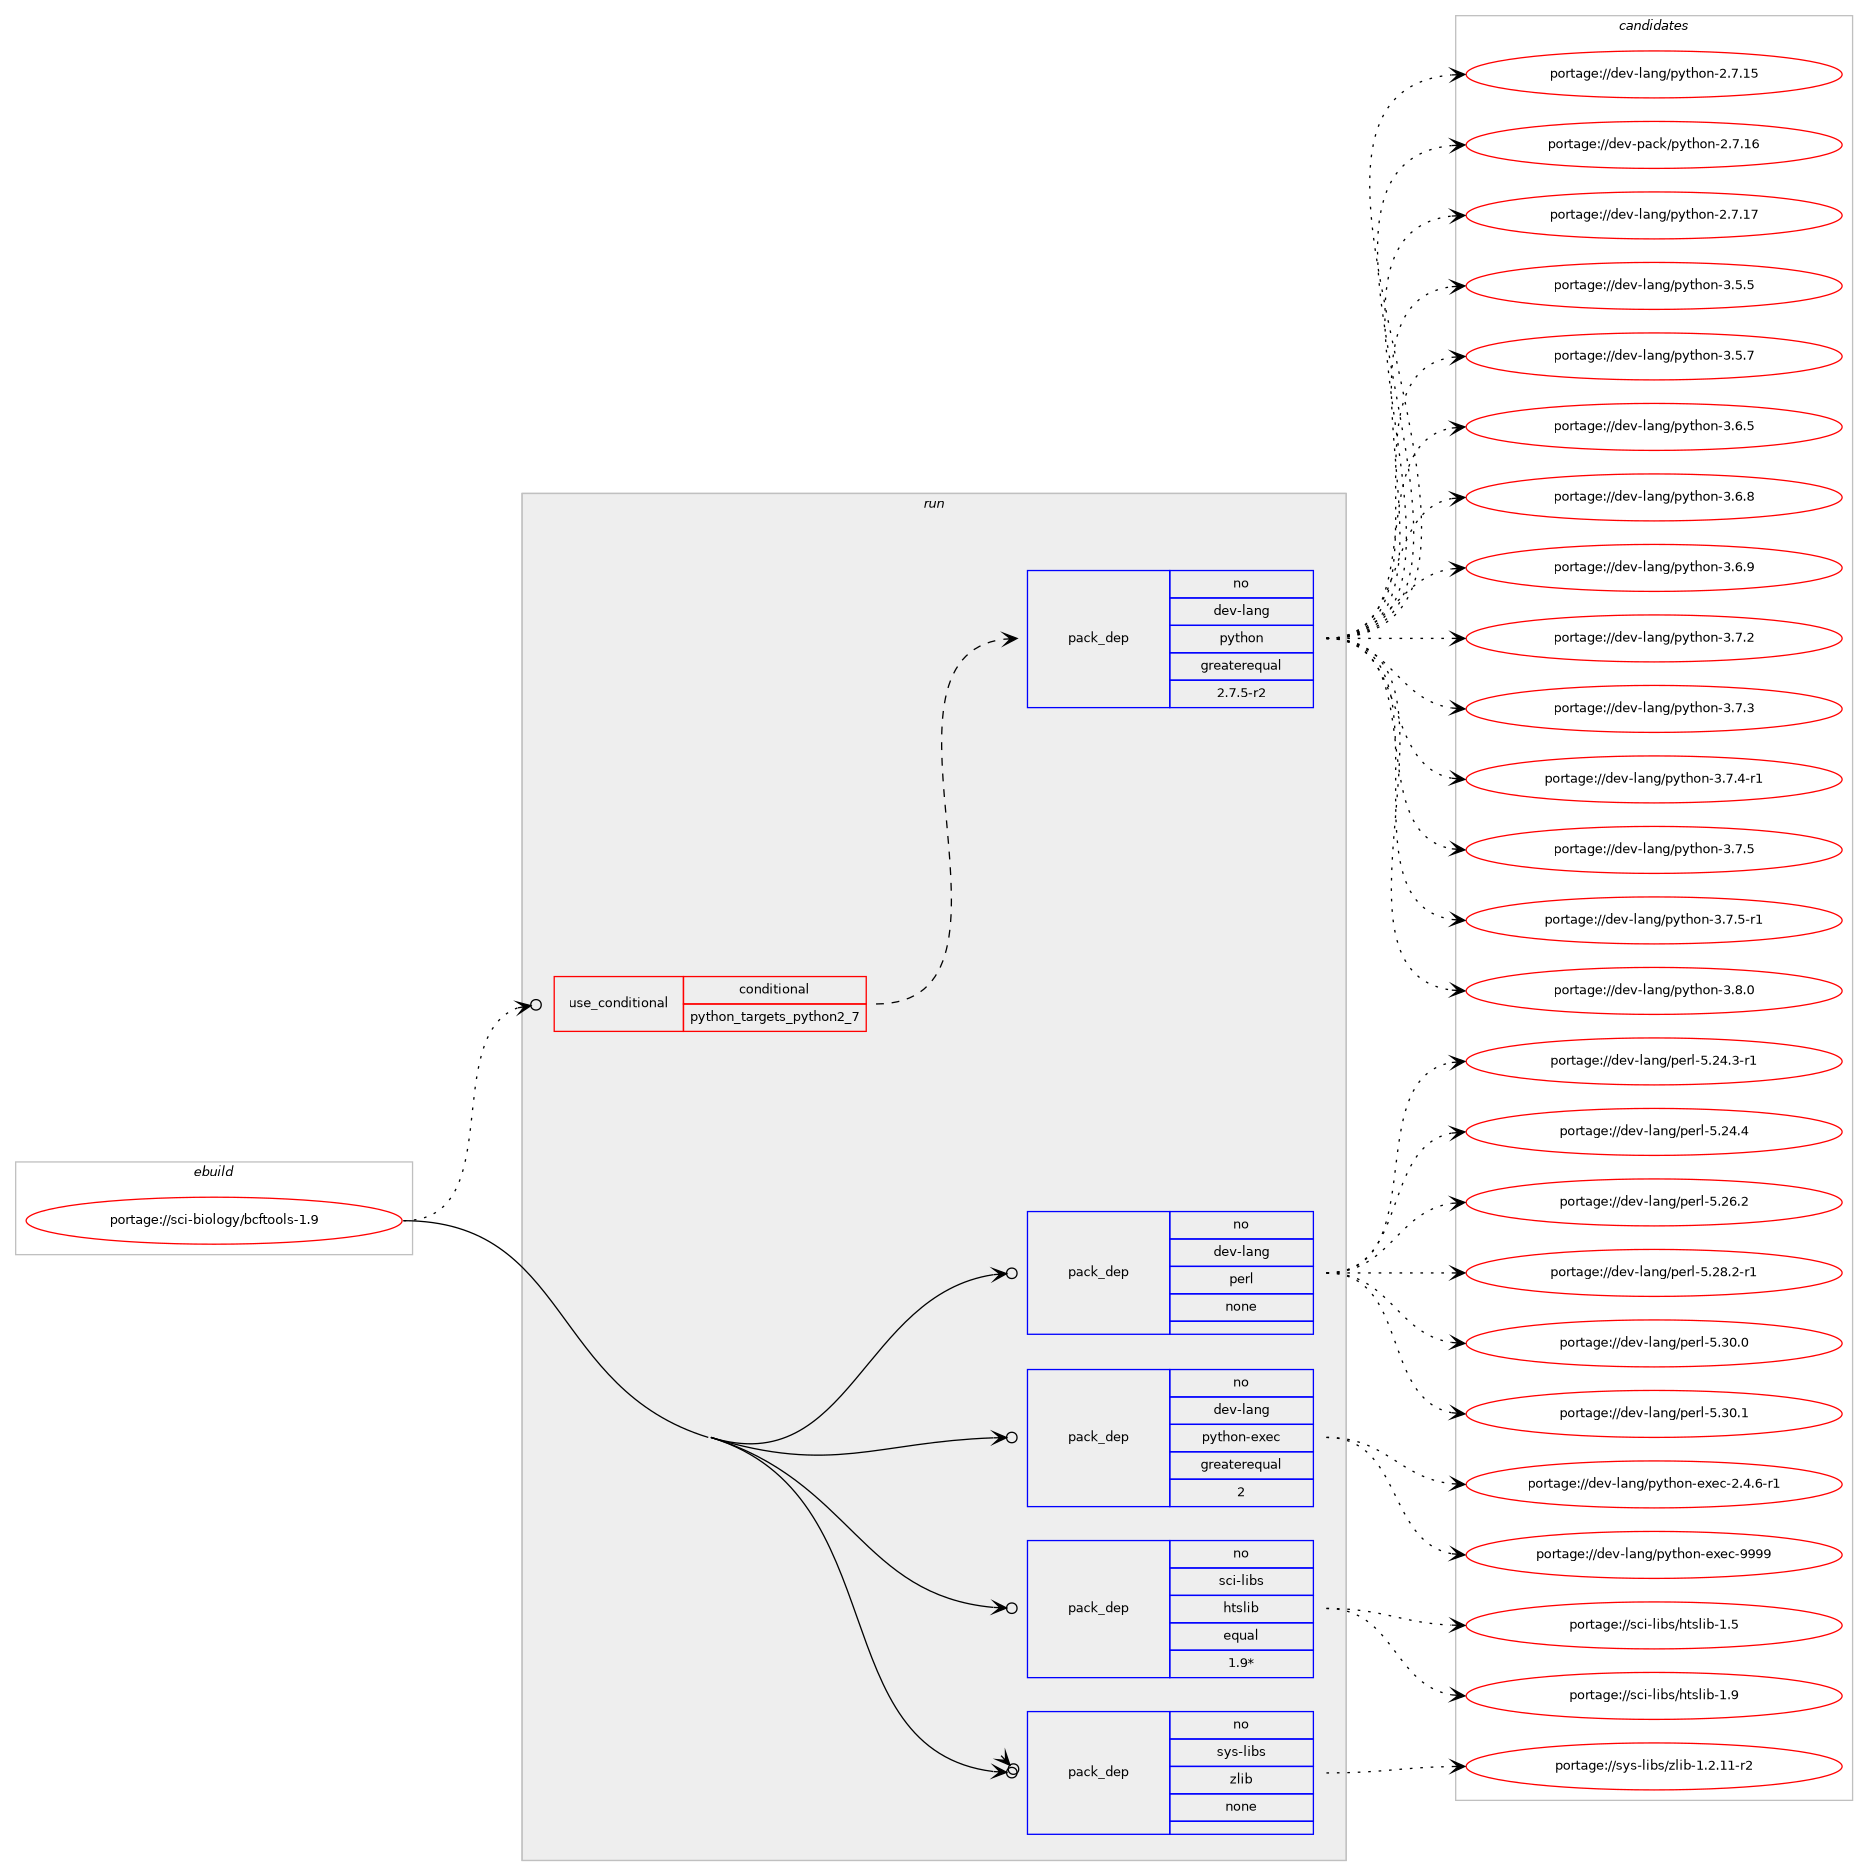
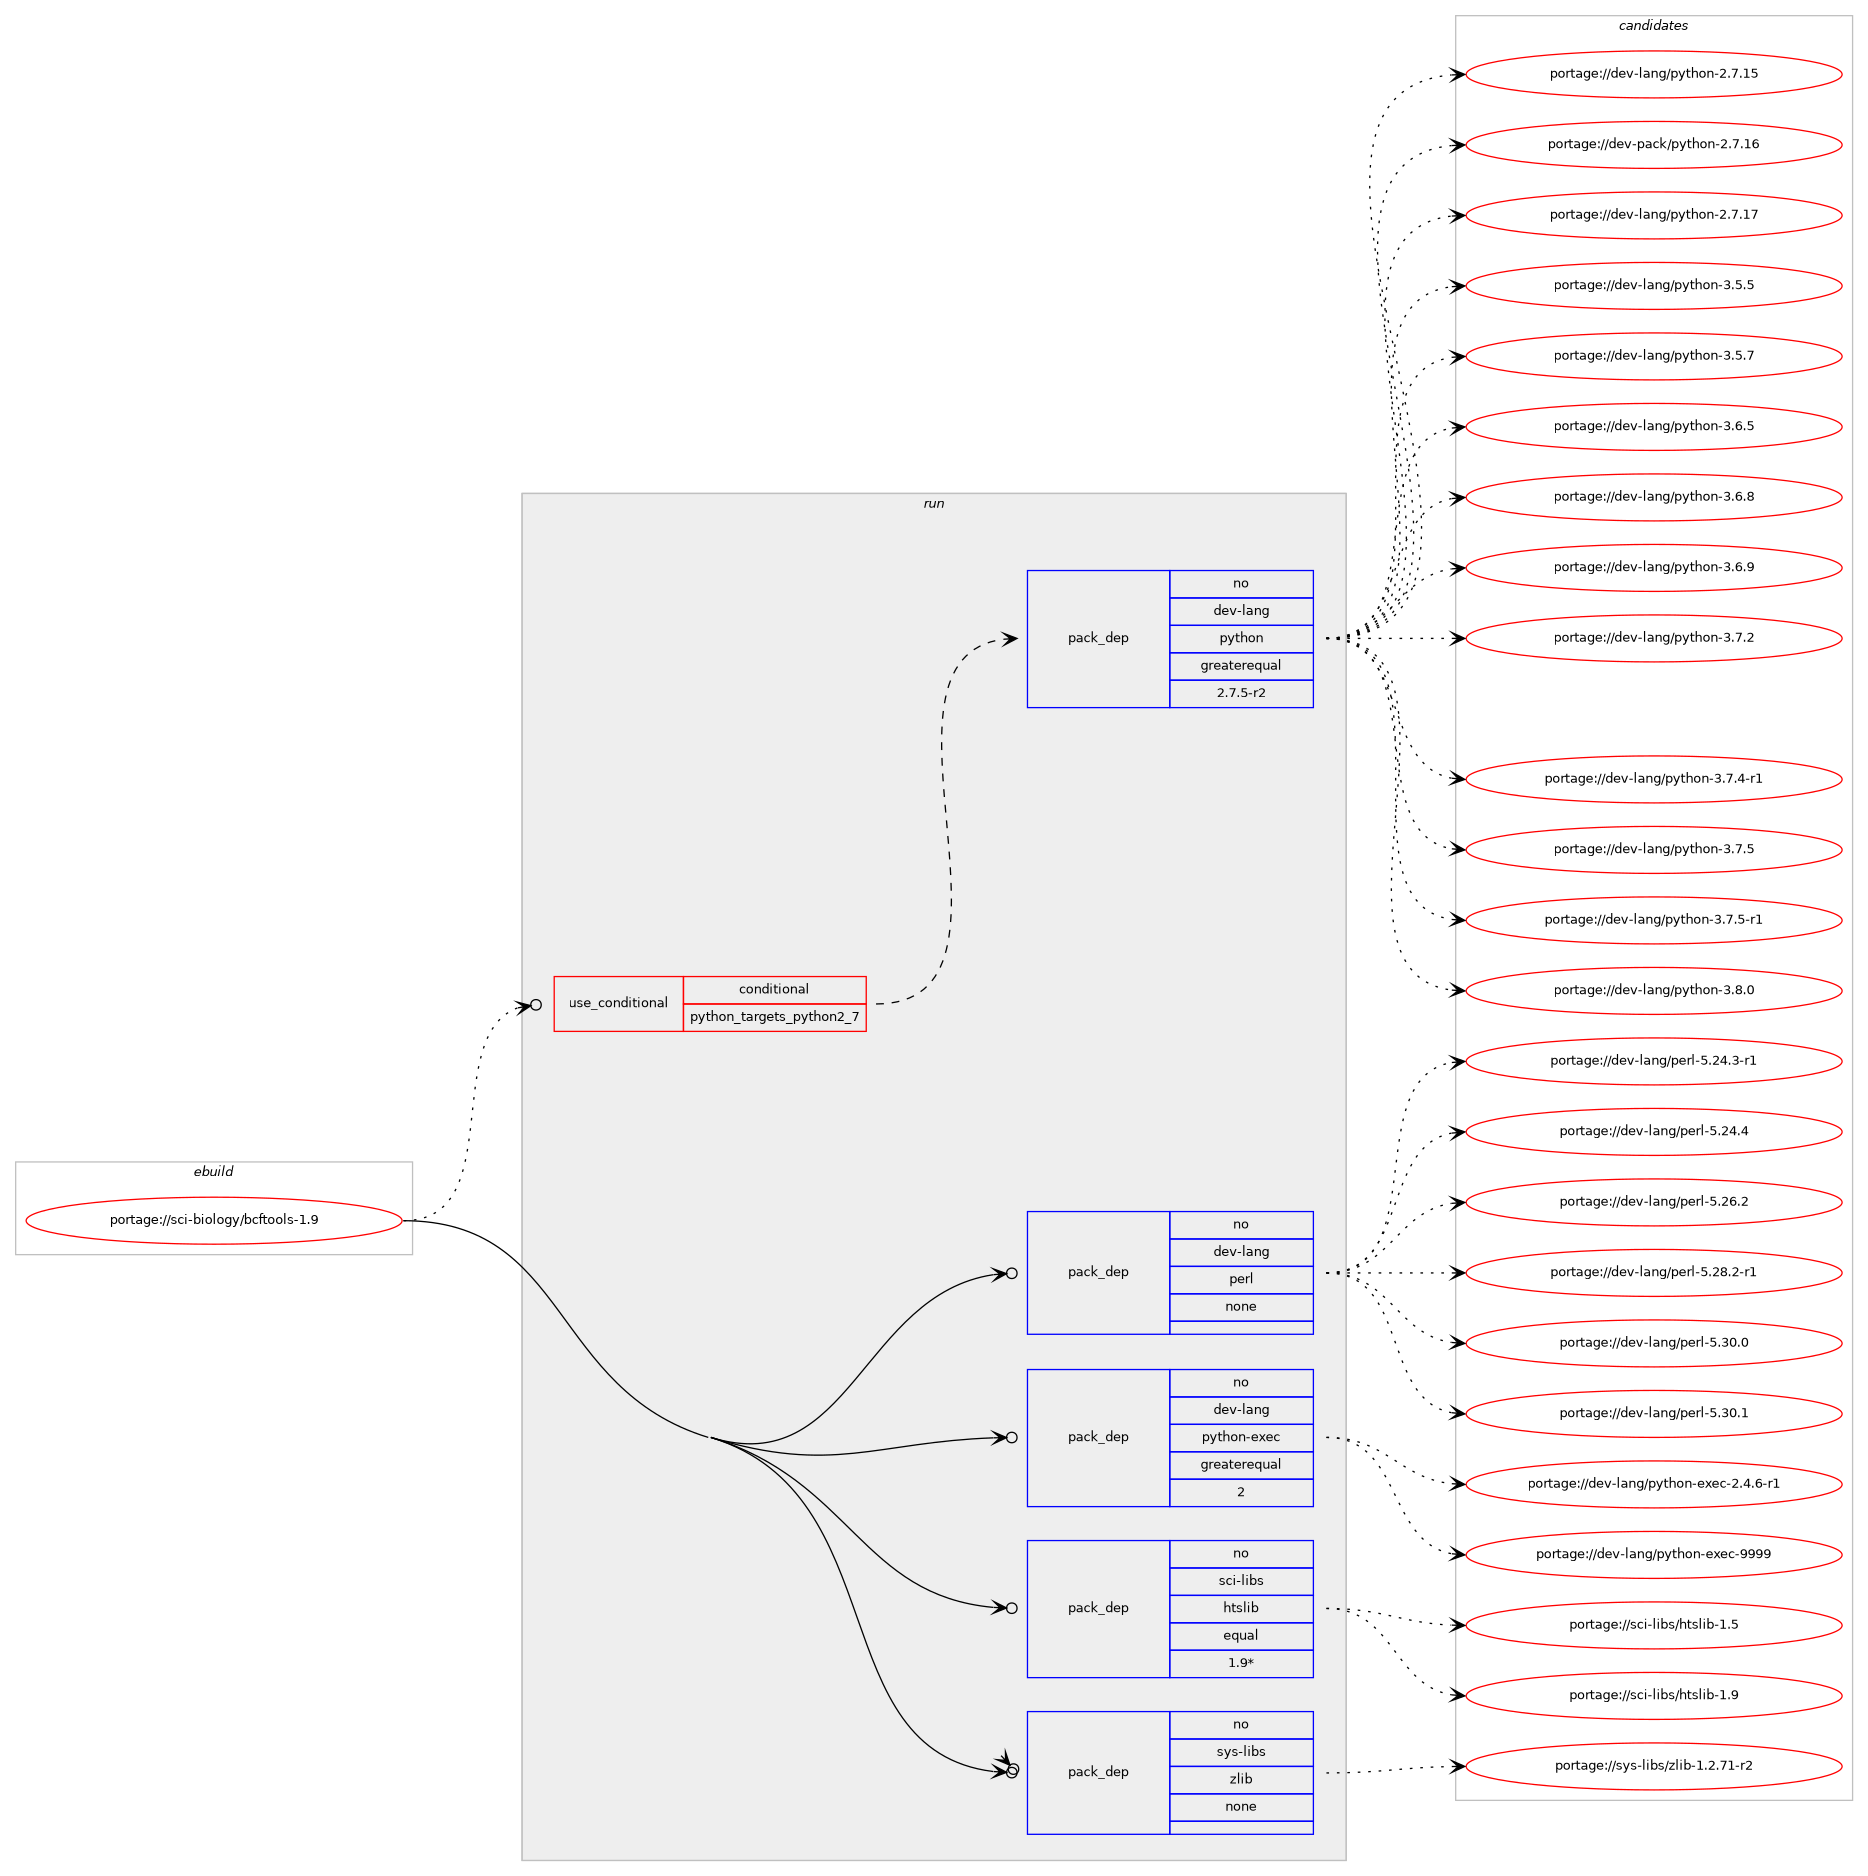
(1654, 709) -> none
(1654, 1766) -> (1654, 1766)
